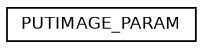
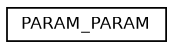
(101, 24) -> (87, 24)
